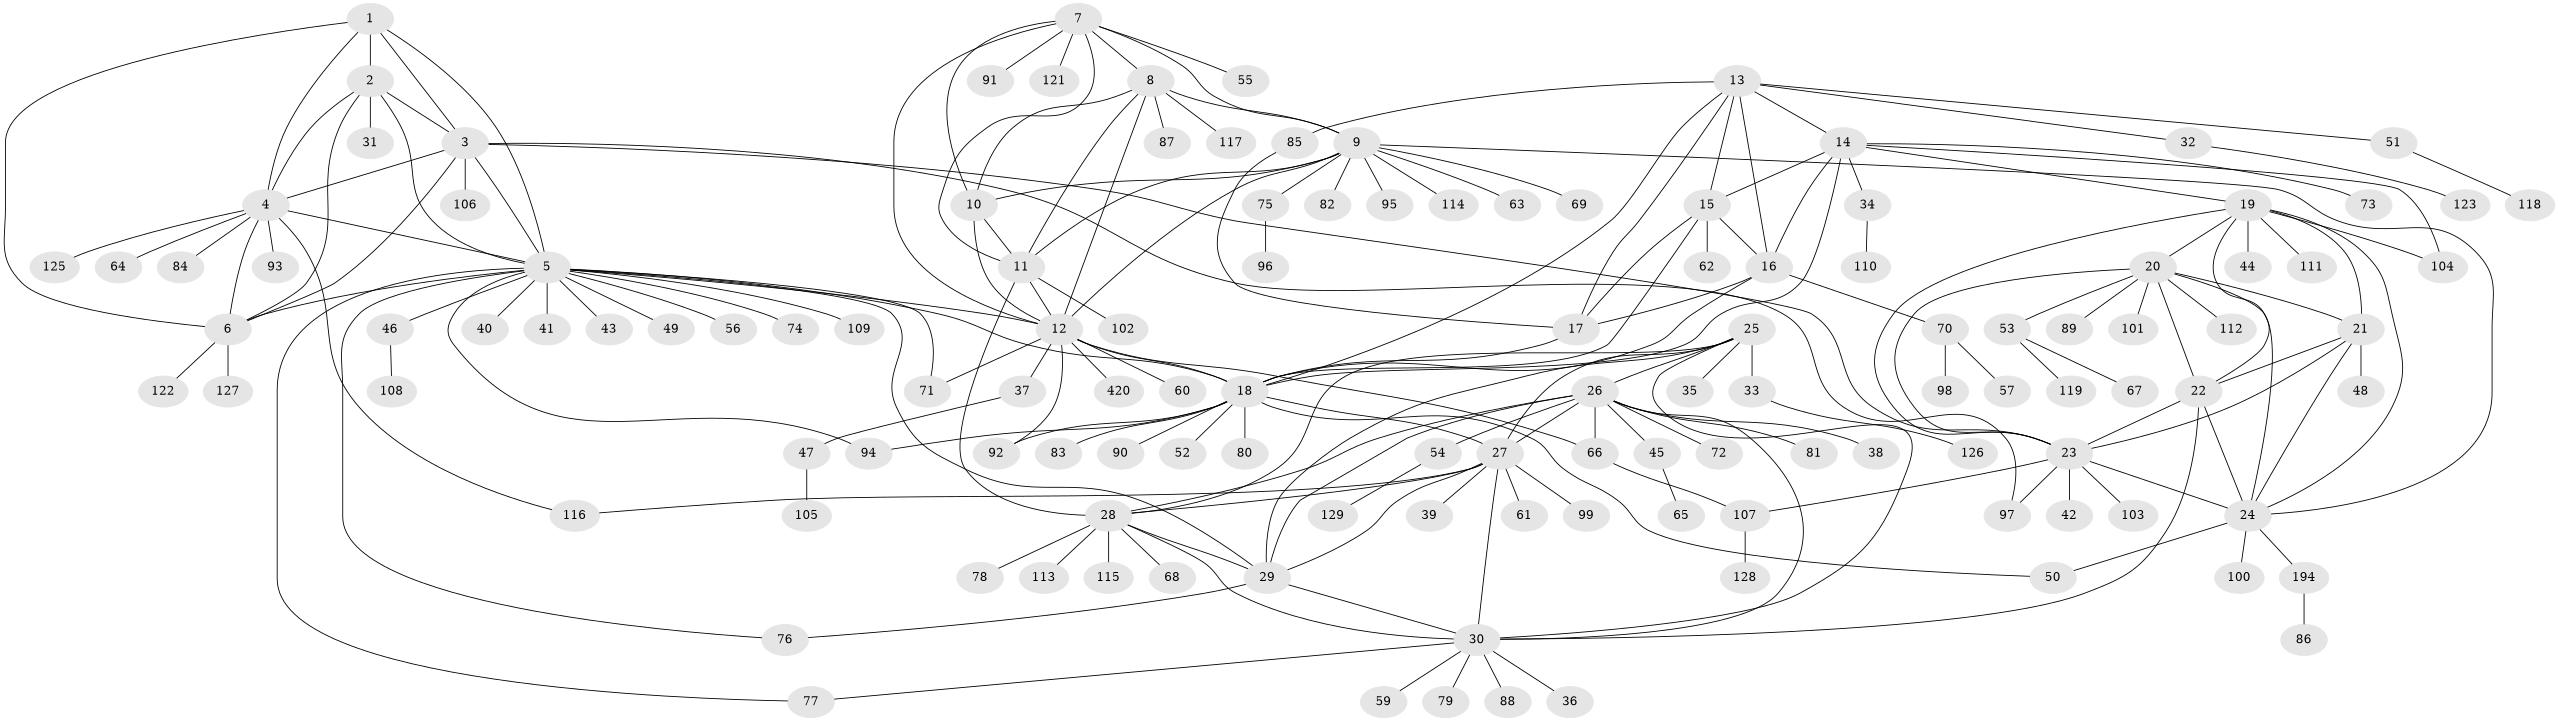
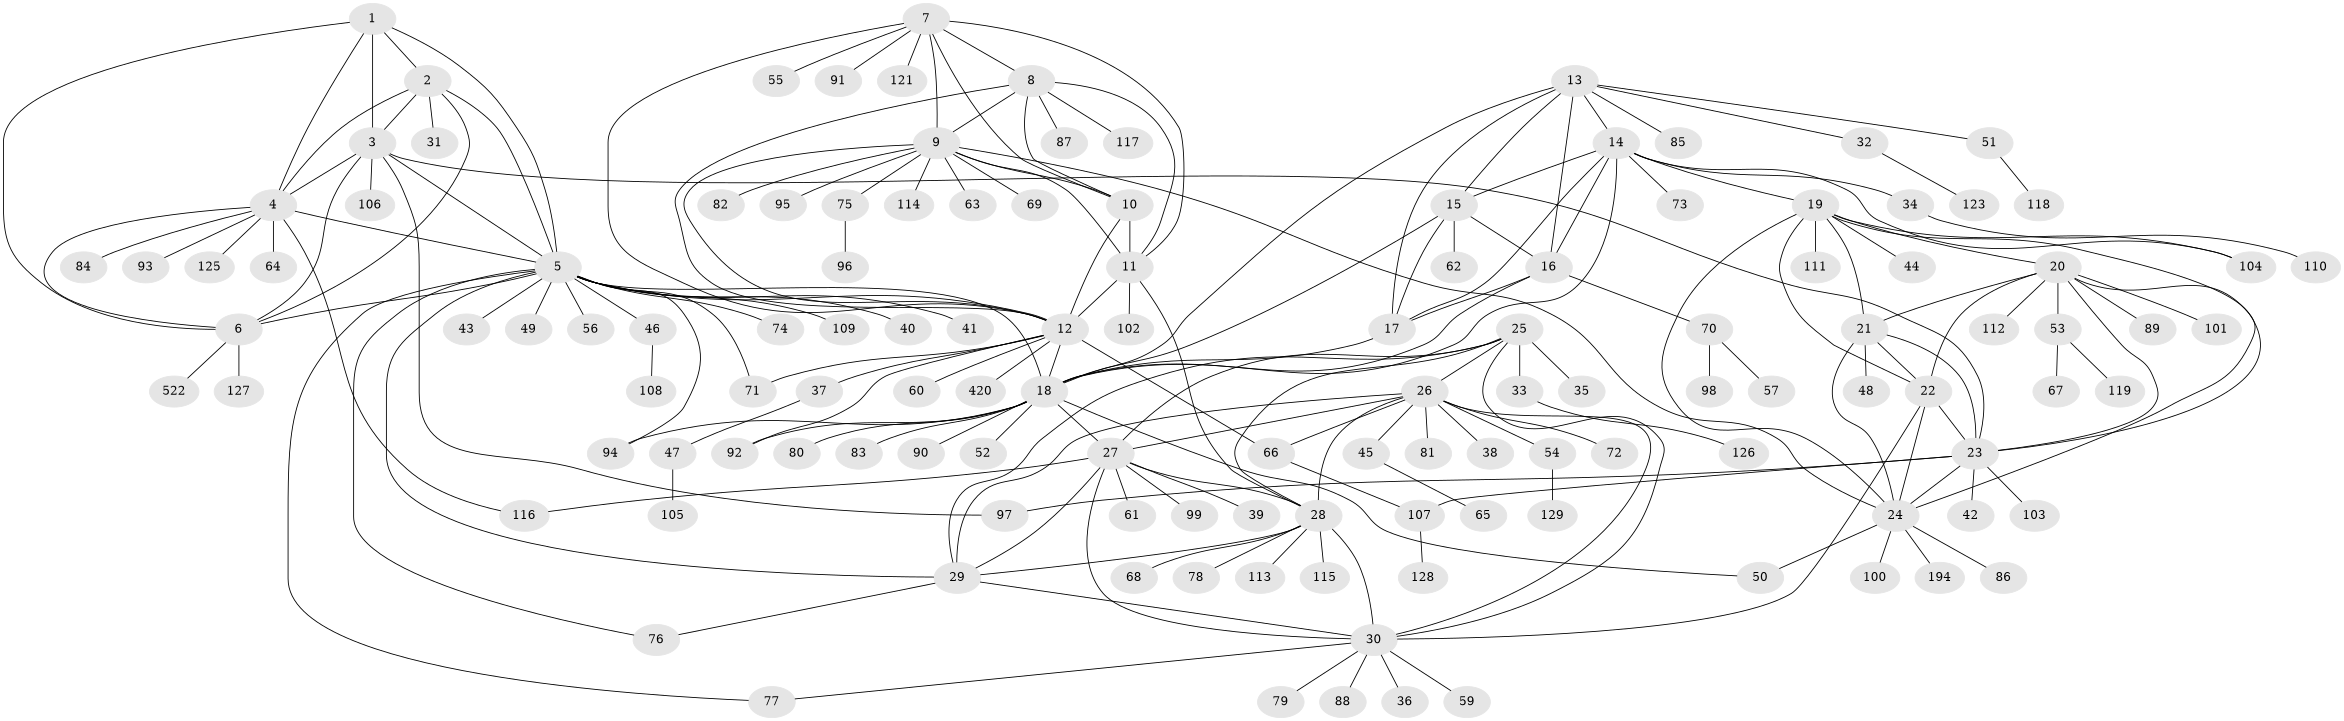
(1314, 304) -> (1513, 256)
(163, 392) -> (174, 392)
(2304, 609) -> (1950, 547)
